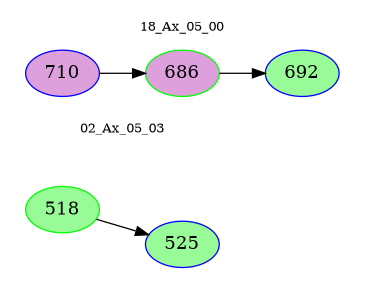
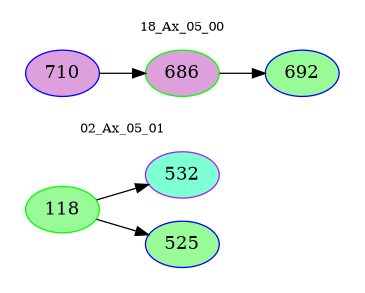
(122, 129) -> (122, 129)
none -> (182, 175)
(63, 210) -> (63, 210)
